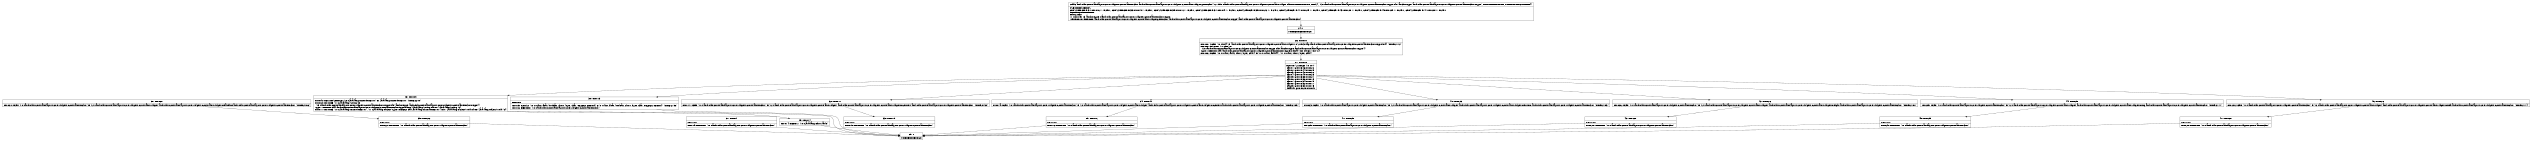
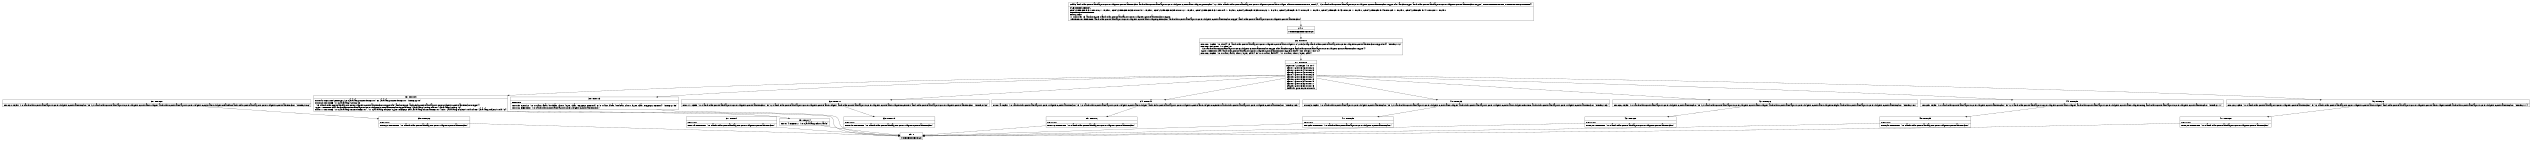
(1300, 32) -> (1301, 32)
none -> (1225, 89)
